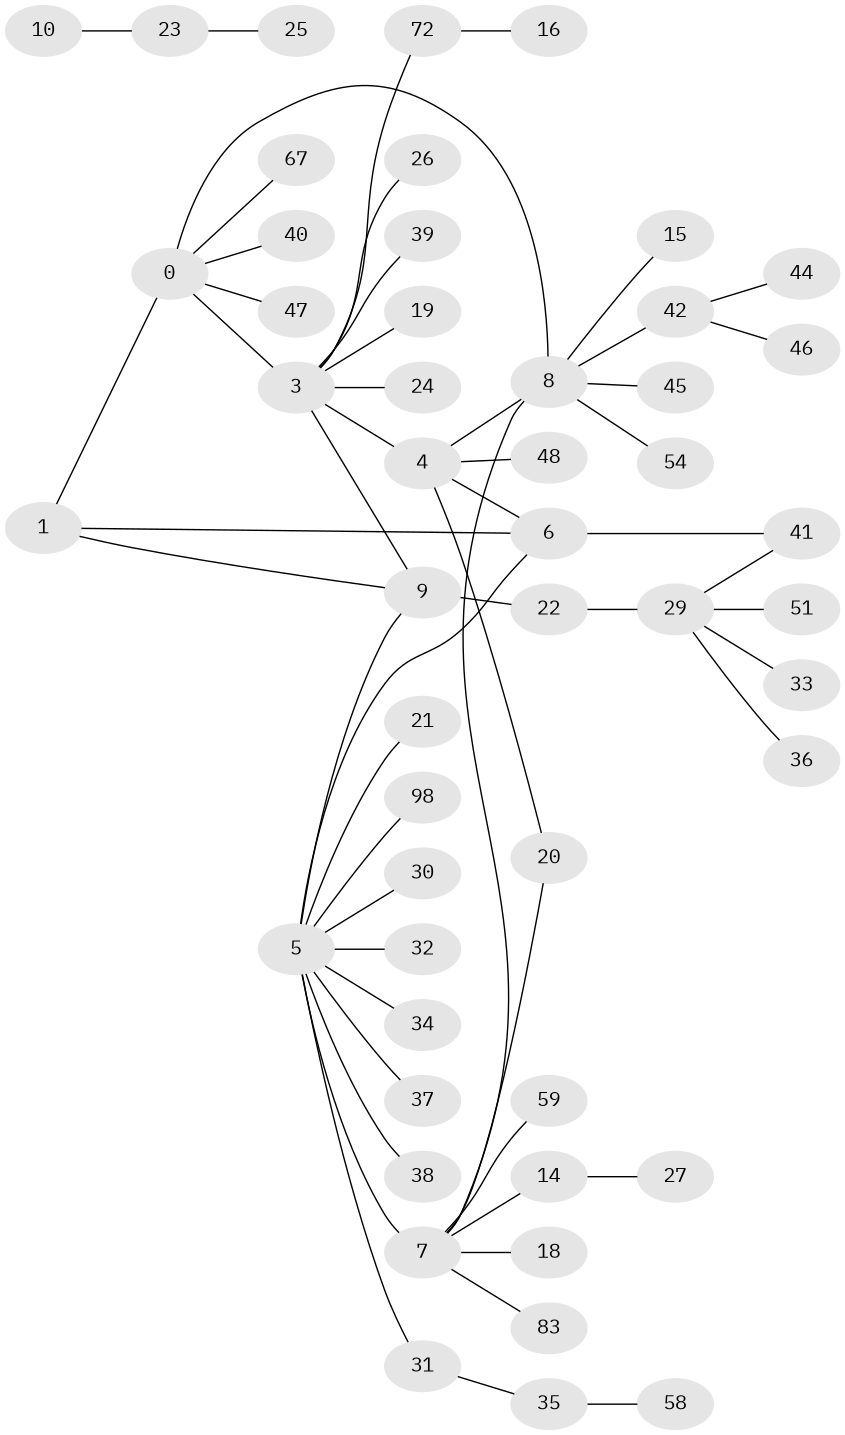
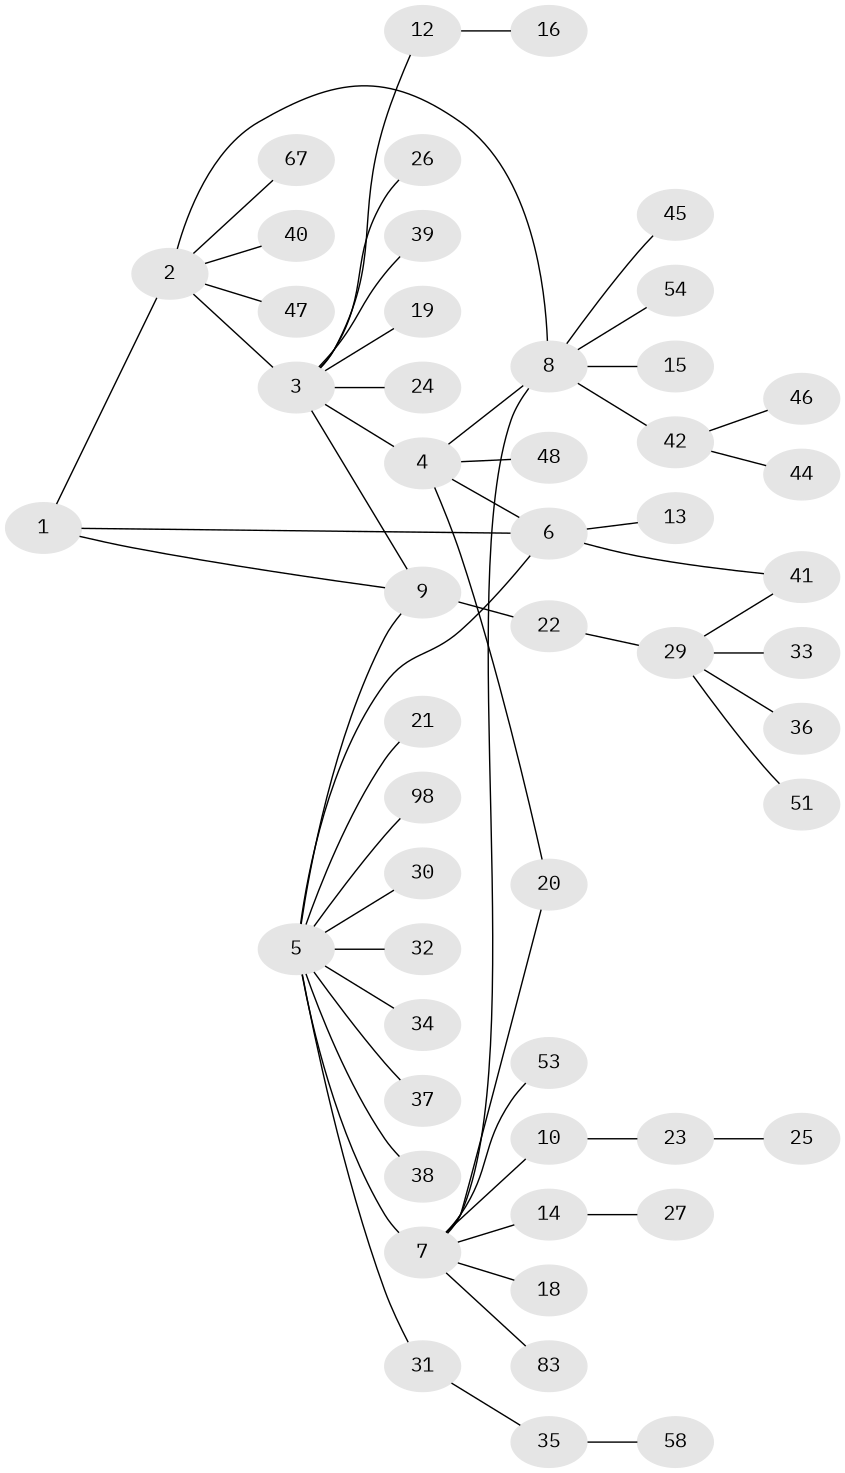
(423, 31) -> (423, 31)
(170, 274) -> (170, 274)
none -> (675, 518)
(549, 1101) -> (549, 1063)
none -> (486, 1196)
